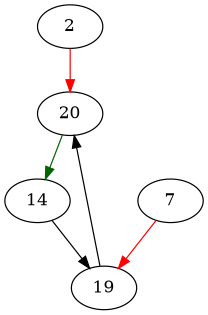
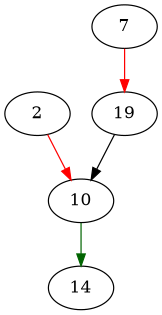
(70, 114) -> (81, 201)
(67, 240) -> none
